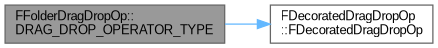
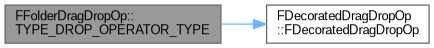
(115, 24) -> (113, 24)
